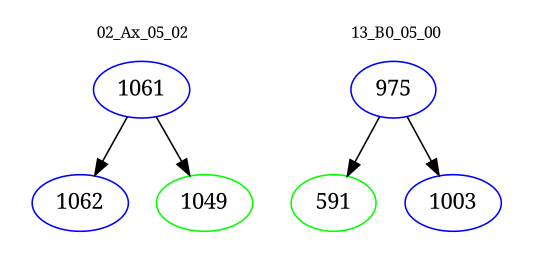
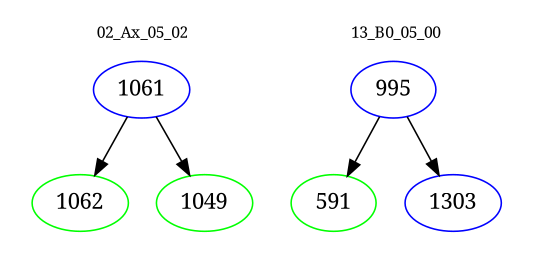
(393, 90) -> (393, 90)
(80, 203) -> (80, 203)
(453, 203) -> (453, 203)
